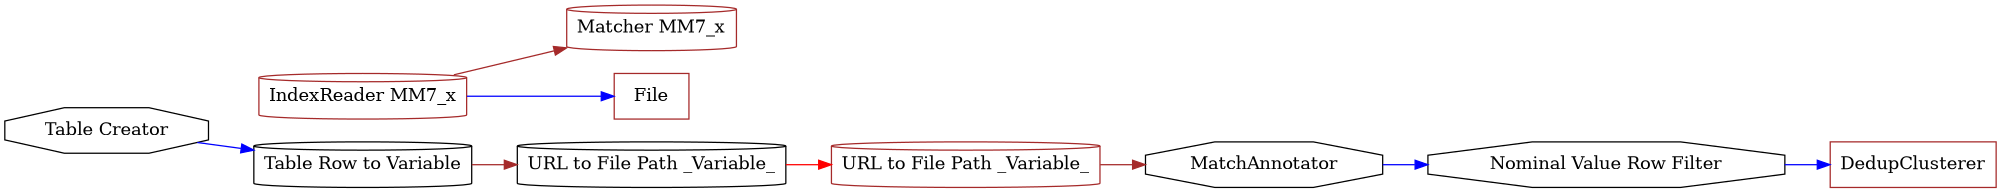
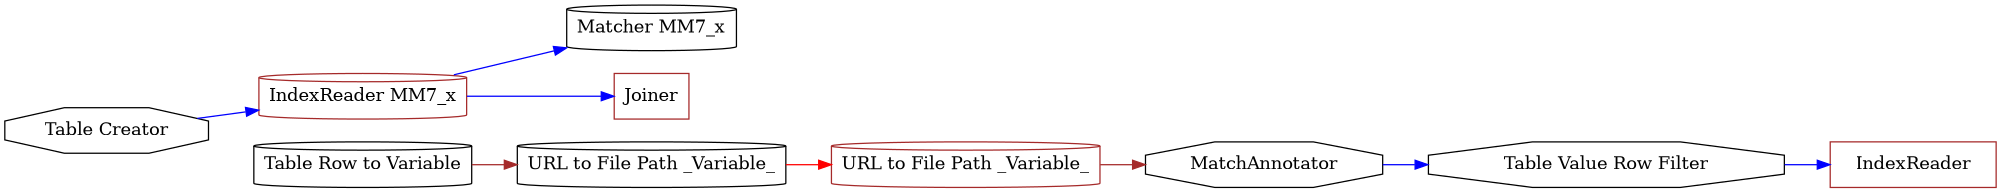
(652, 28) -> (652, 28)
(504, 63) -> (504, 63)
(652, 96) -> (652, 96)
(219, 145) -> (221, 115)
(1606, 165) -> (1606, 165)
(1913, 165) -> (1913, 165)
